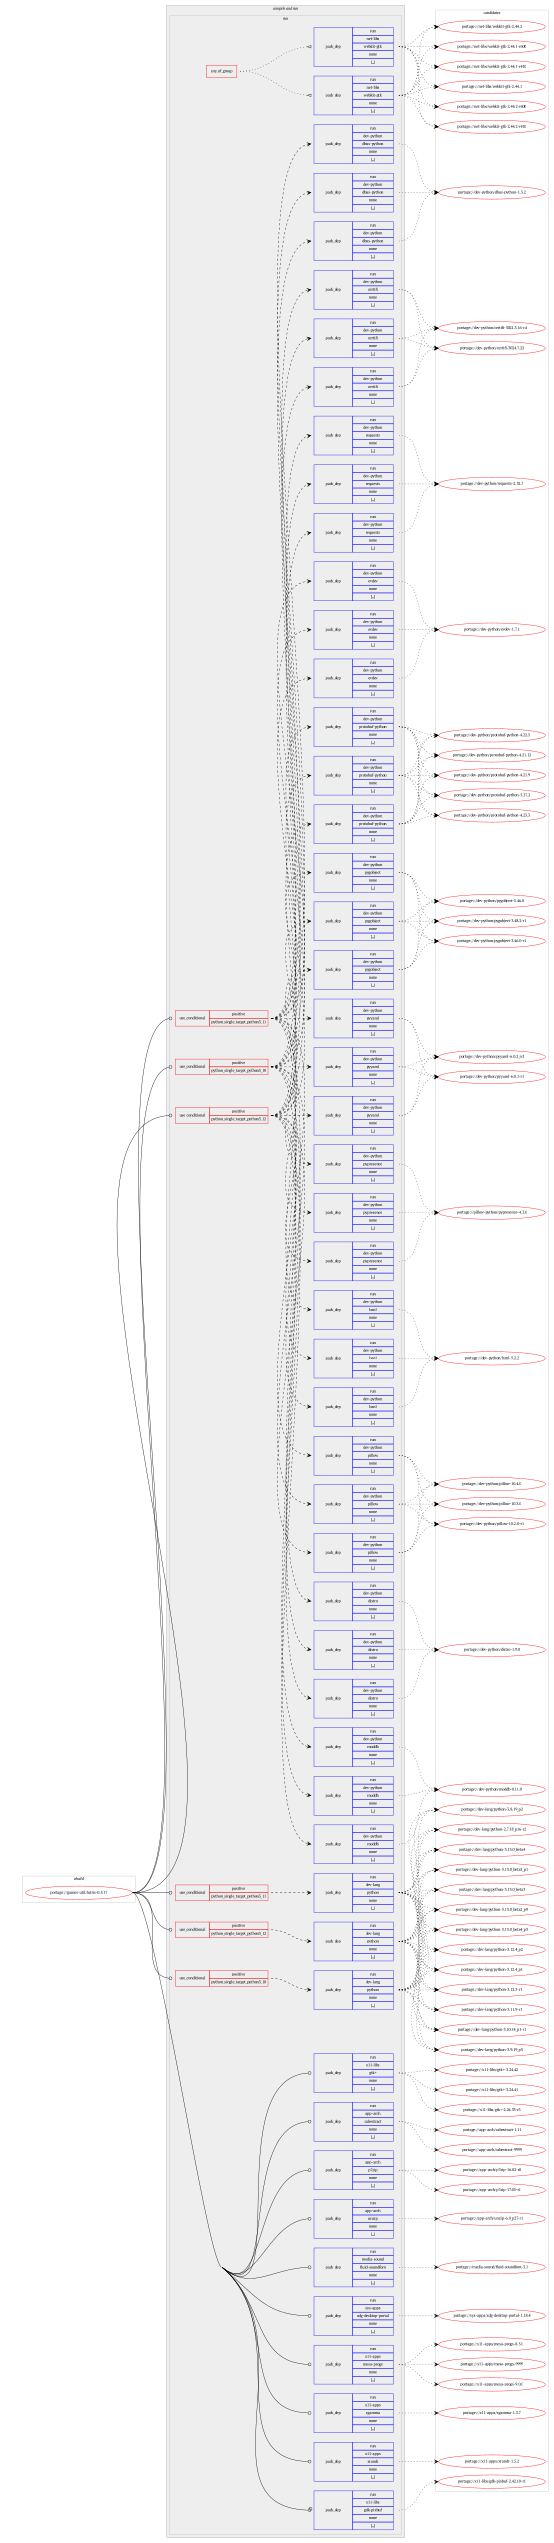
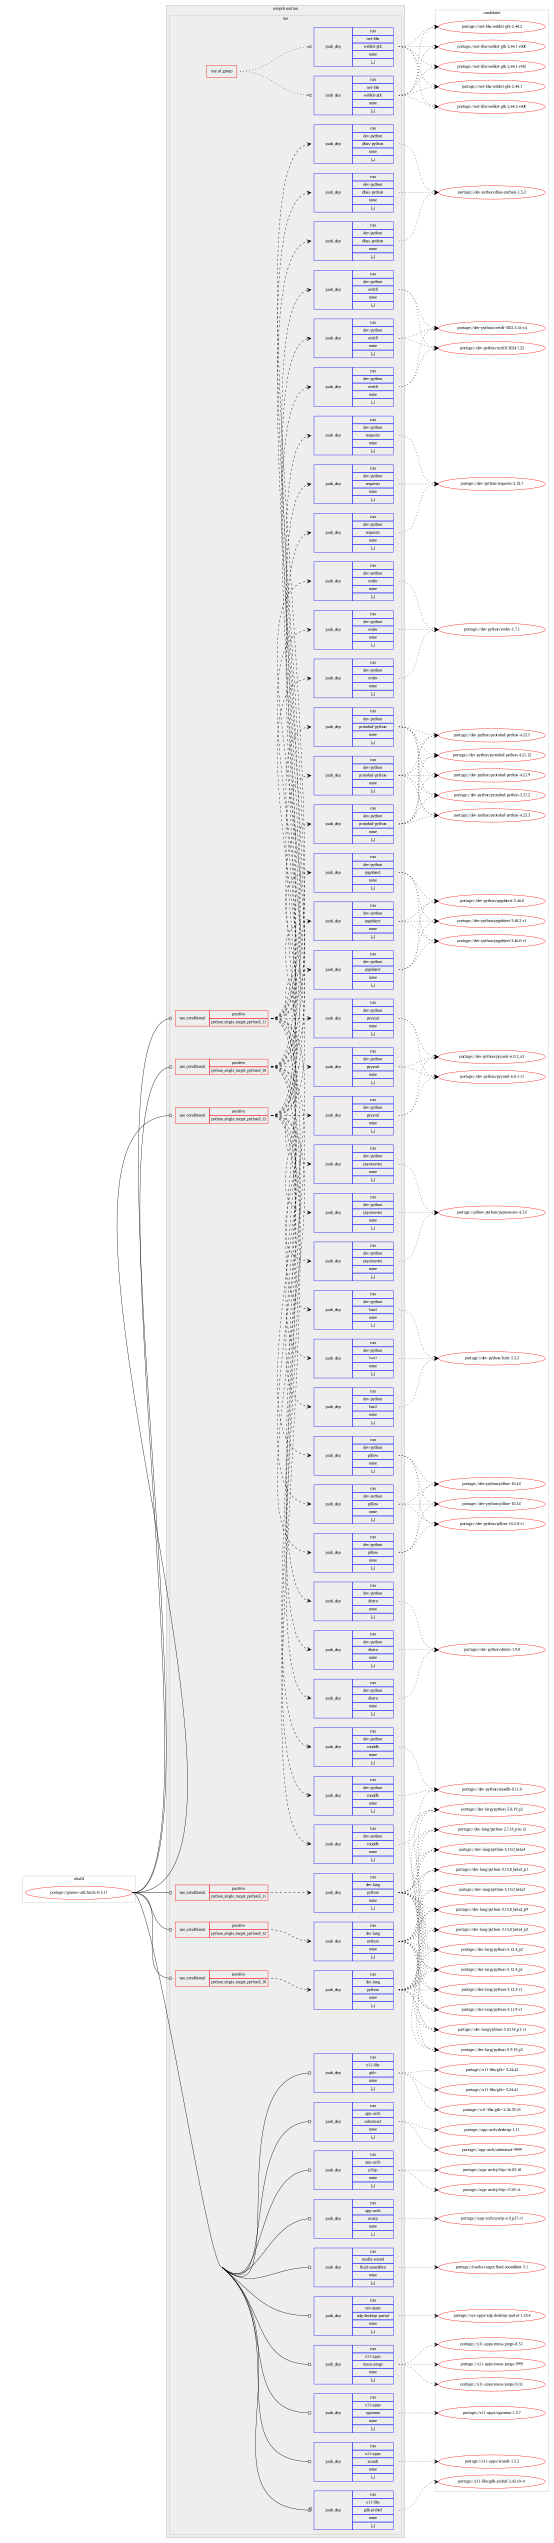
(492, 127) -> none
(492, 2130) -> (492, 2130)
(492, 2267) -> (492, 2267)
